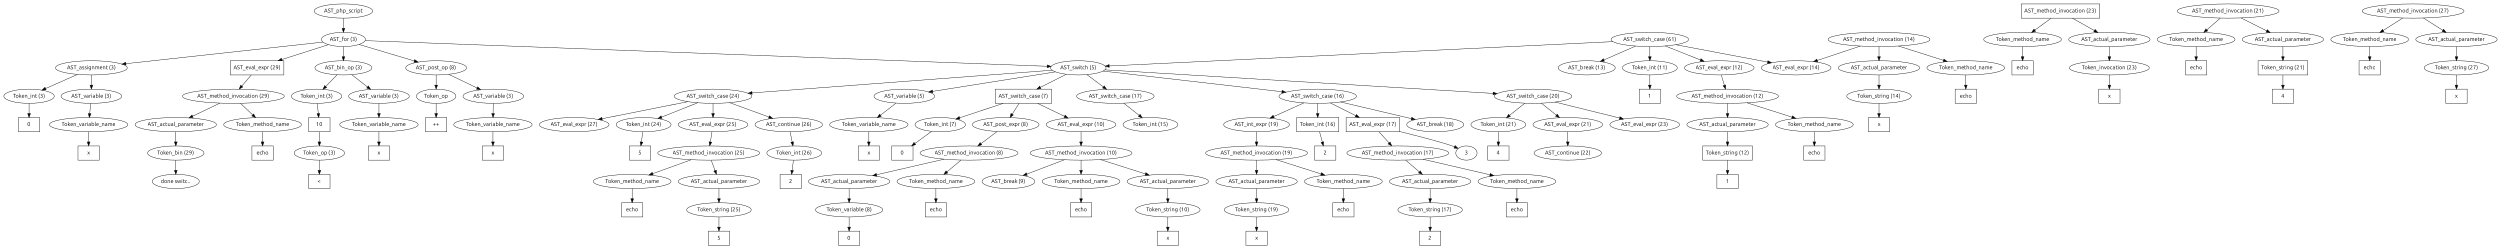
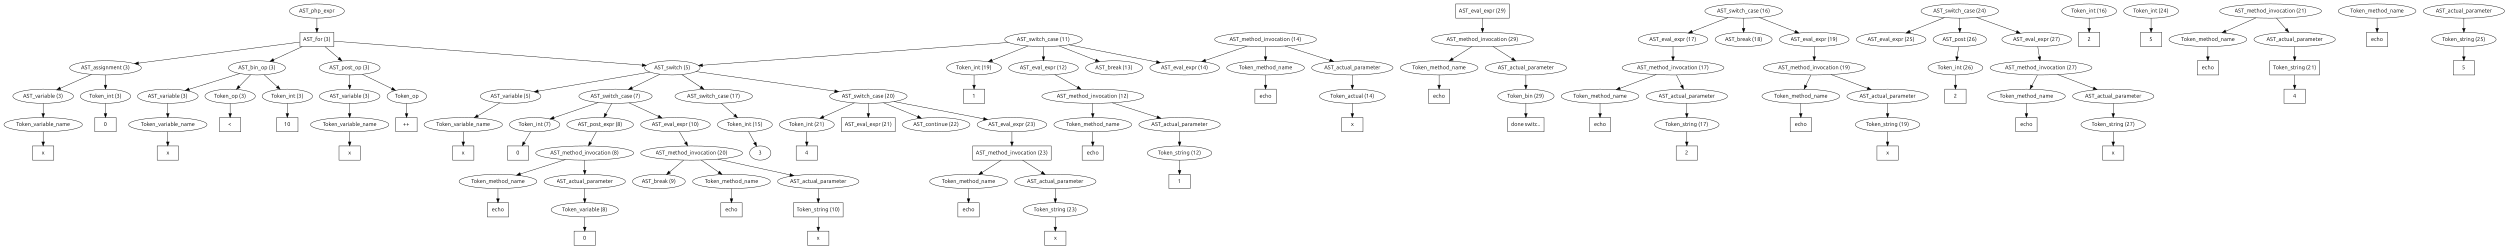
(343, 11) -> (317, 11)
(343, 39) -> (317, 39)
(1650, 39) -> (1043, 39)
(305, 52) -> none
none -> (2039, 52)
(436, 68) -> (350, 68)
(1650, 68) -> (974, 68)
(2109, 68) -> (1055, 210)
(1192, 81) -> none
(902, 82) -> none
(1023, 96) -> (615, 96)
(1879, 96) -> (1352, 96)
(1318, 109) -> none
(680, 110) -> none
(789, 125) -> (1960, 39)
(1257, 125) -> (1814, 39)
(1318, 125) -> (2089, 11)
(1373, 125) -> (1673, 39)
(1568, 125) -> (868, 125)
(319, 137) -> (245, 81)
none -> (1012, 137)
(1568, 137) -> (901, 110)
(1427, 139) -> (752, 137)
(709, 153) -> none
(1081, 153) -> (692, 153)
(1728, 153) -> (1180, 153)
(176, 181) -> (1526, 125)
(1168, 210) -> (818, 210)
